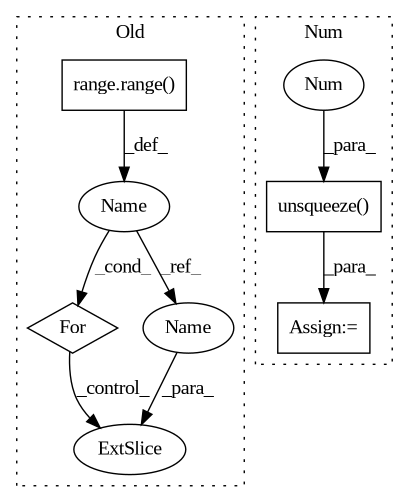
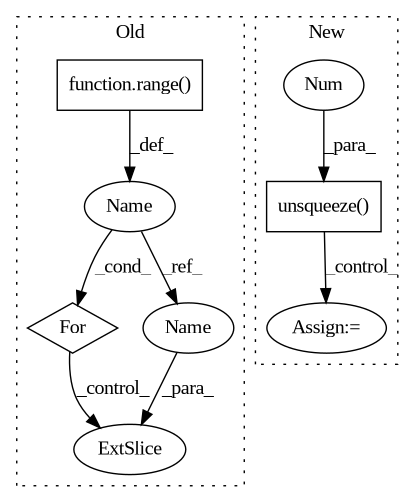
(324, 33) -> (327, 33)
(124, 85) -> (130, 85)
(350, 267) -> (362, 267)
(324, 328) -> (327, 328)
